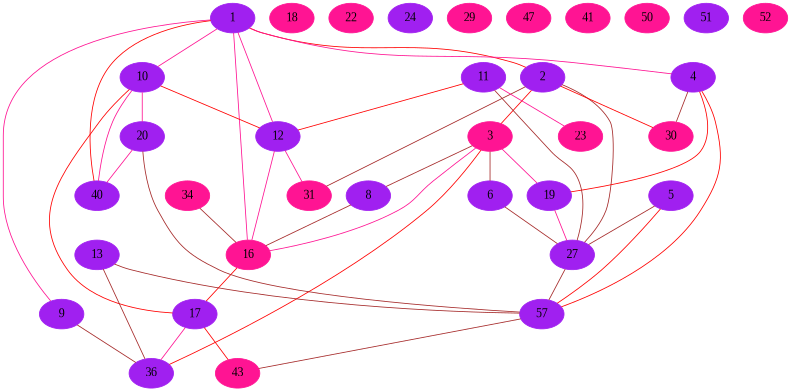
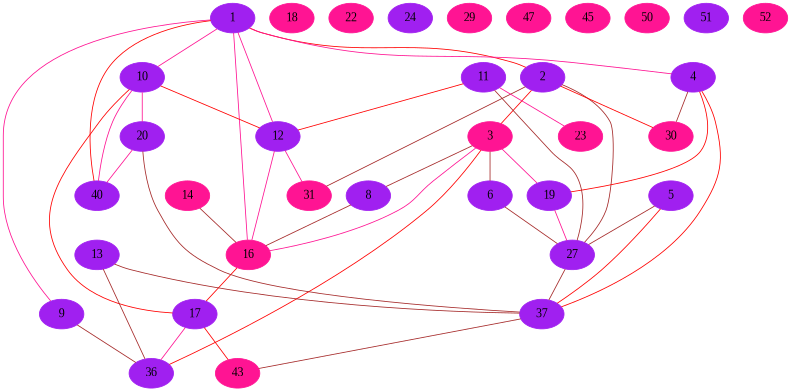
(588, 18) -> (588, 18)
(187, 196) -> (187, 196)
(542, 314) -> (542, 314)
